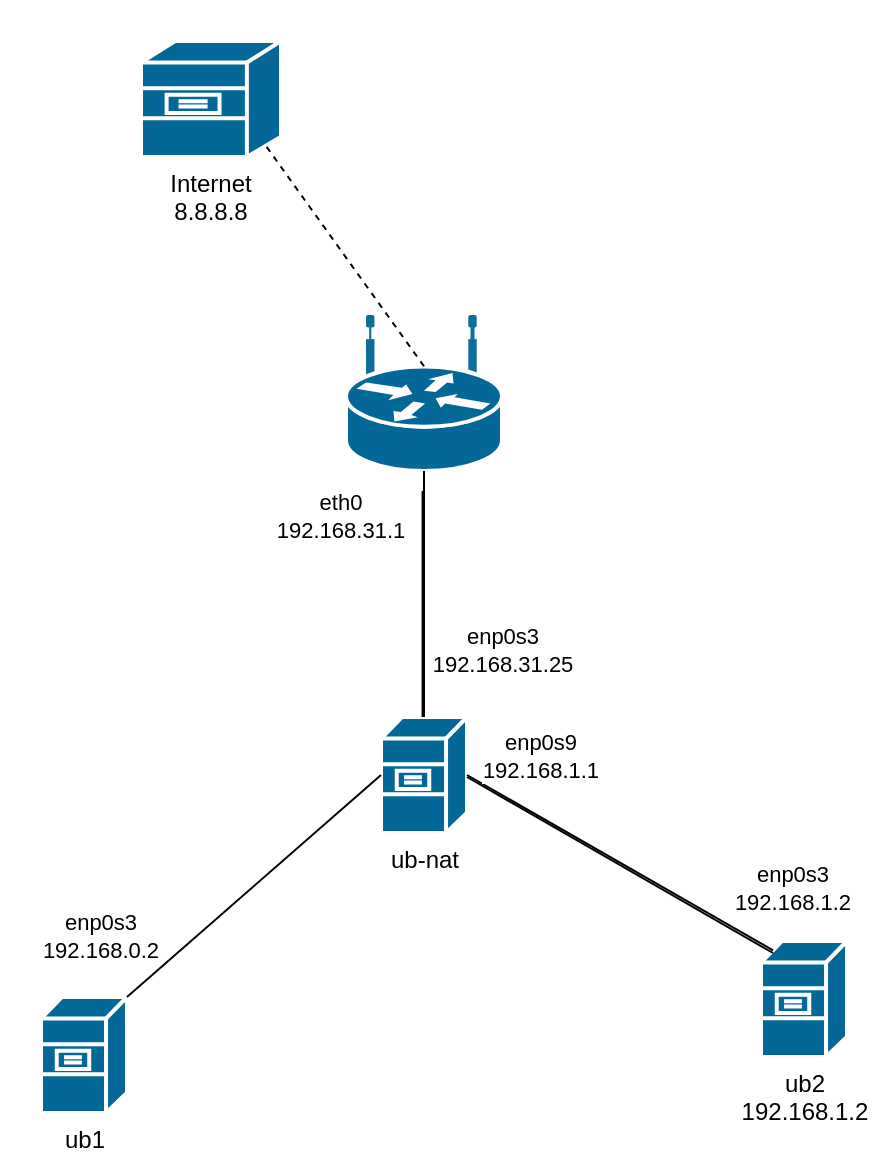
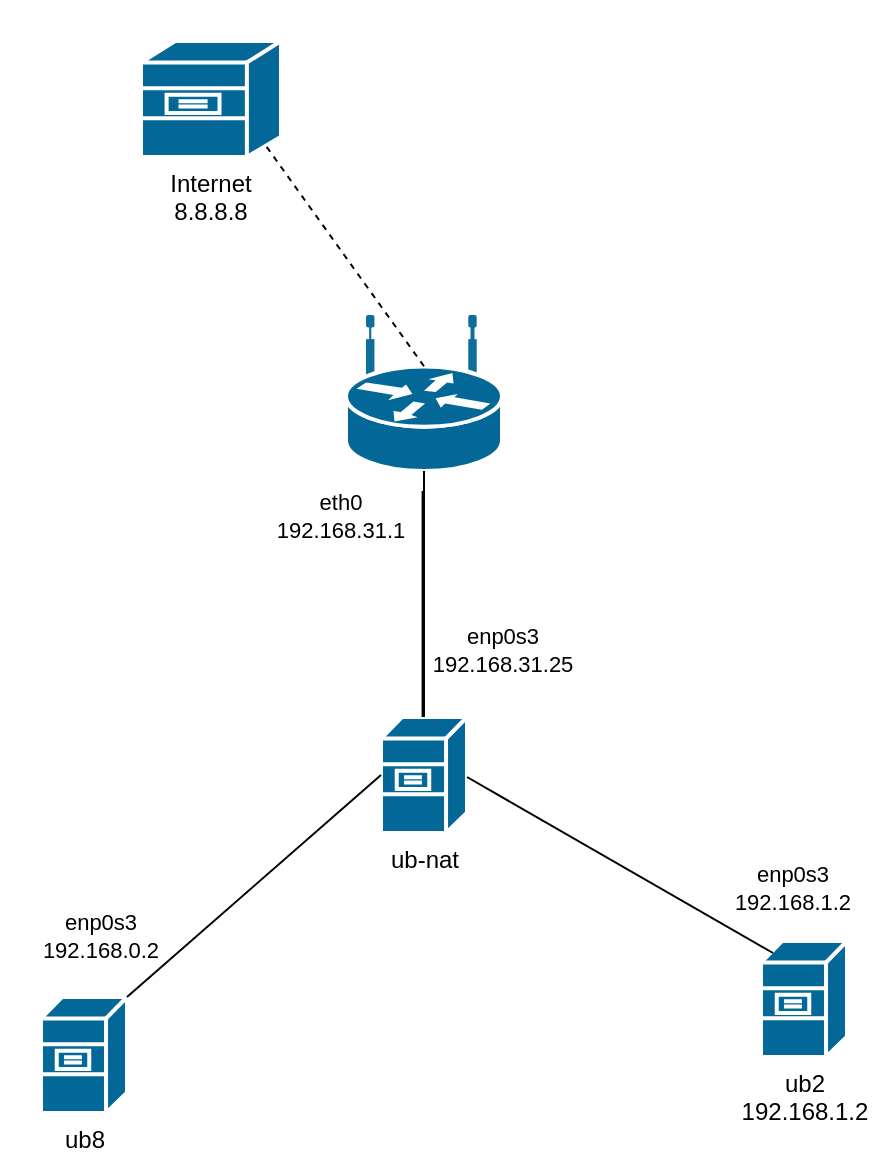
(467, 775) -> none
(86, 1141) -> (86, 1141)
